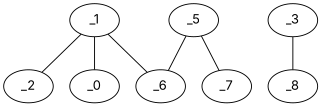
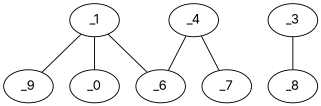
(194, 20) -> (194, 20)
(28, 86) -> (28, 86)
